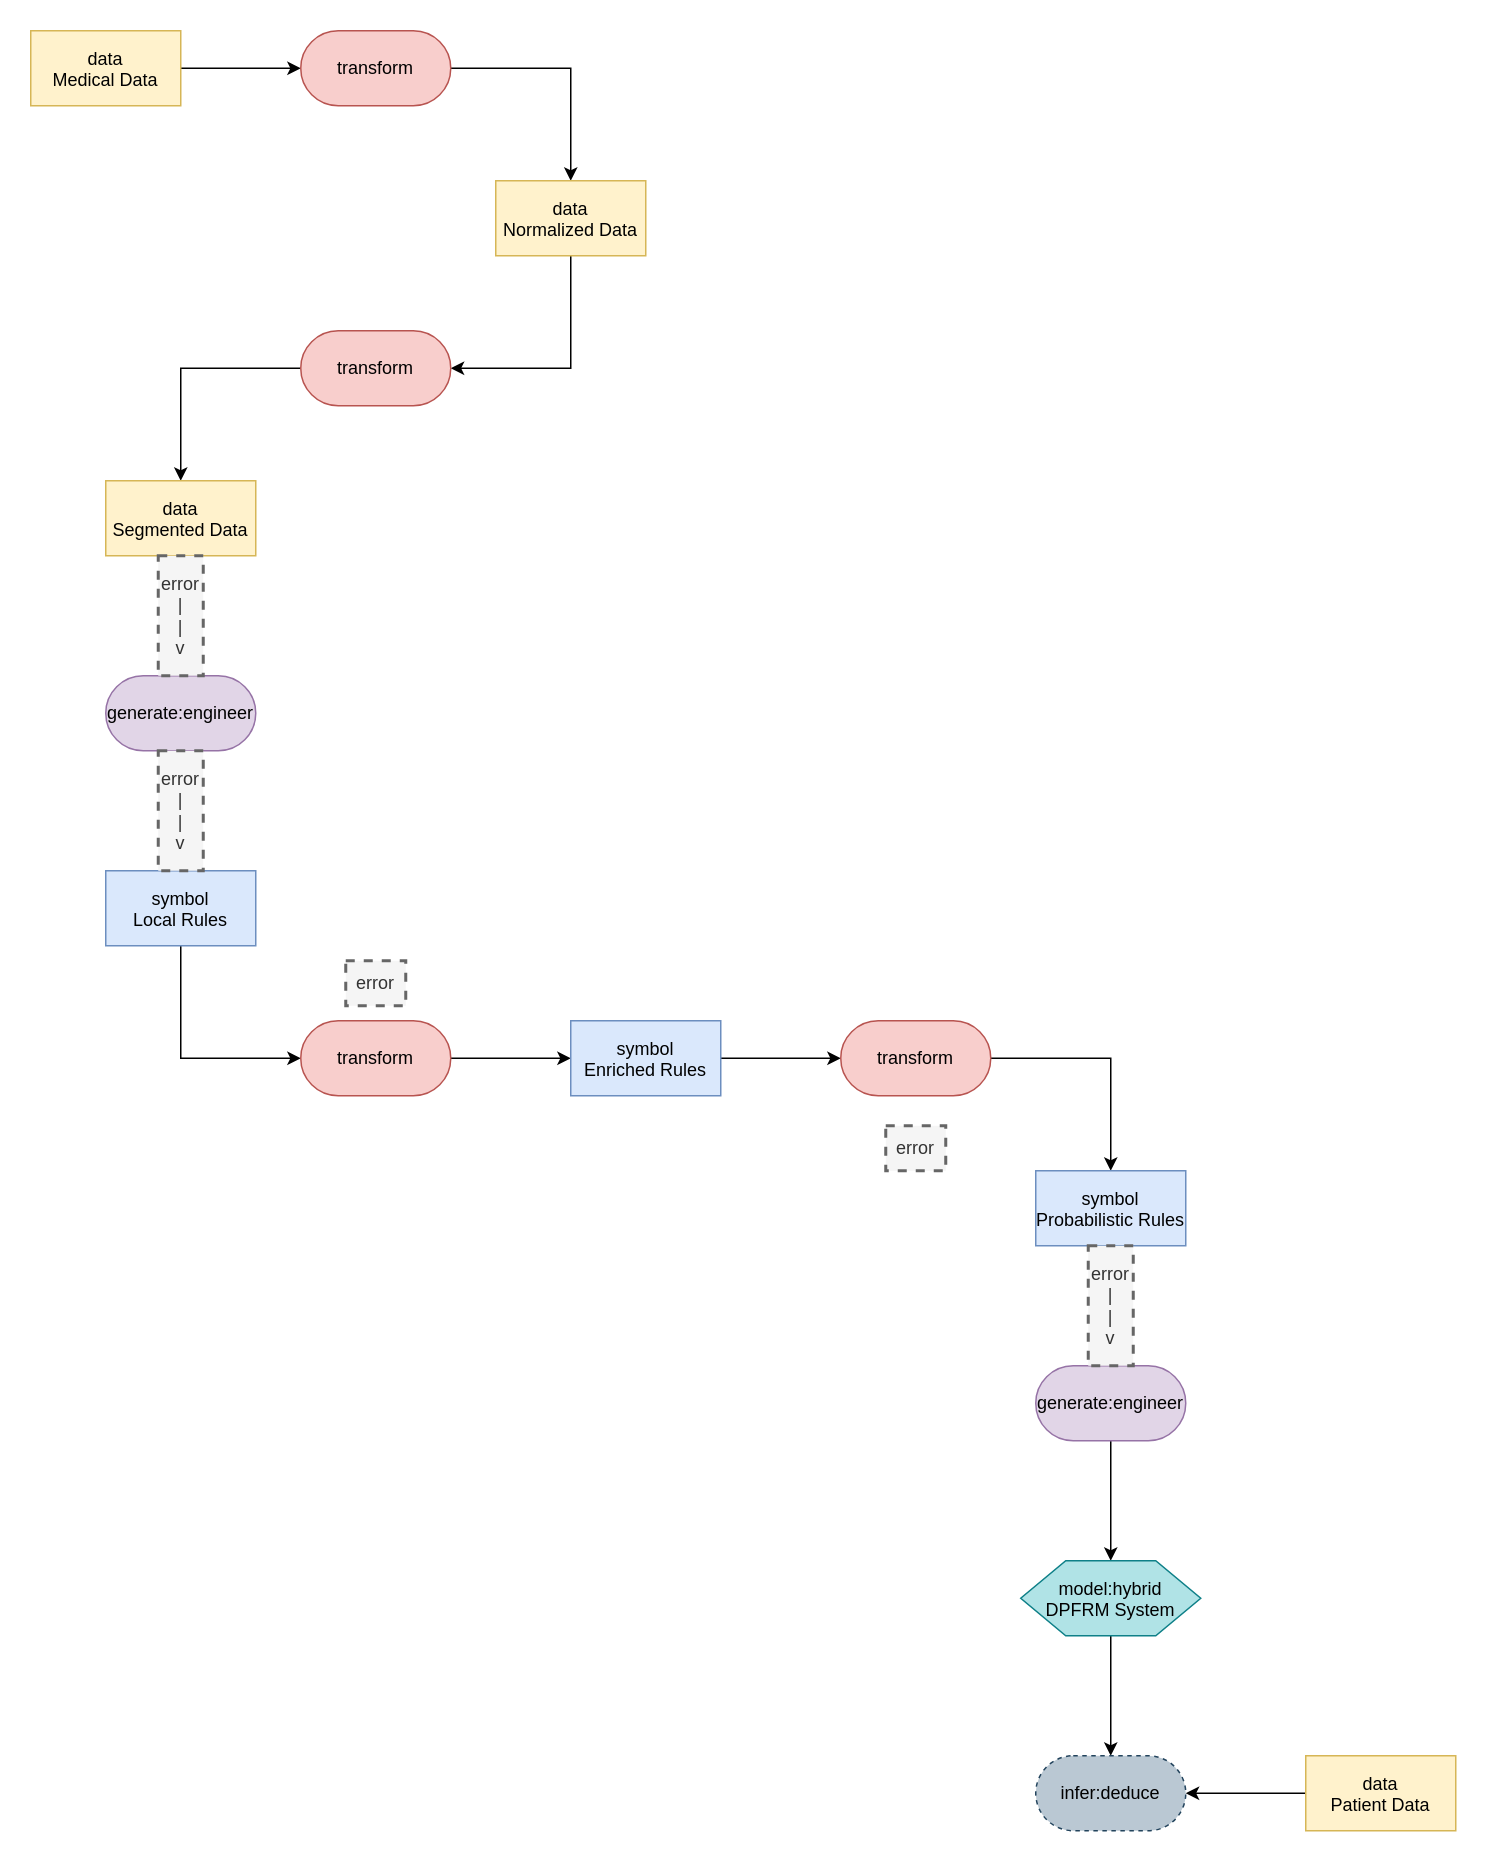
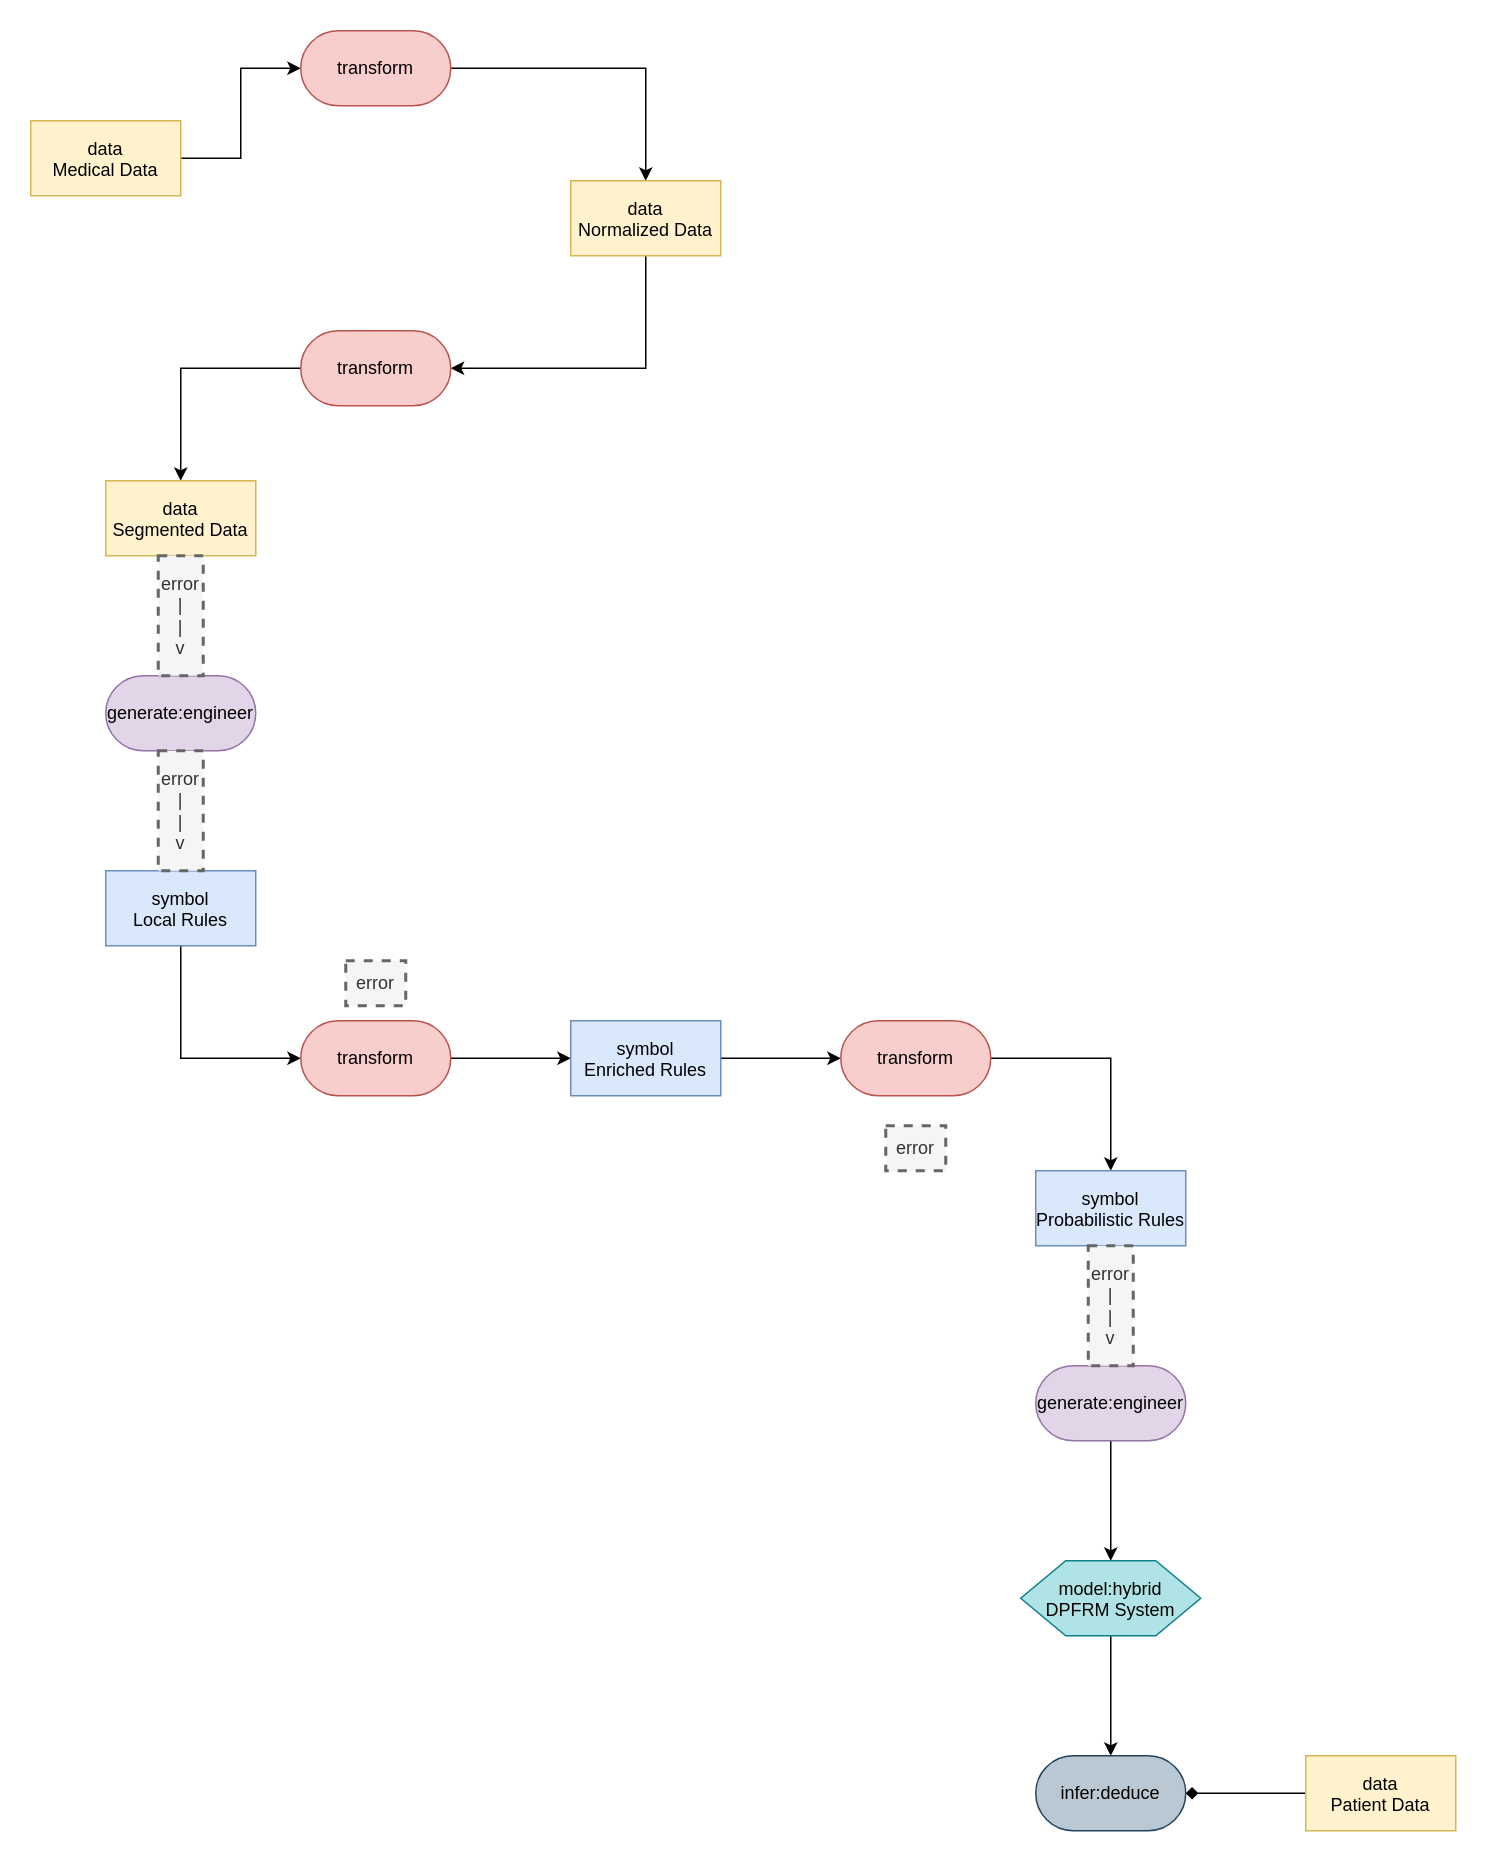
(106, 68) -> (106, 158)
(571, 218) -> (646, 218)
(1111, 1793) -> (1111, 1793)
(1197, 1793) -> (1198, 1793)
